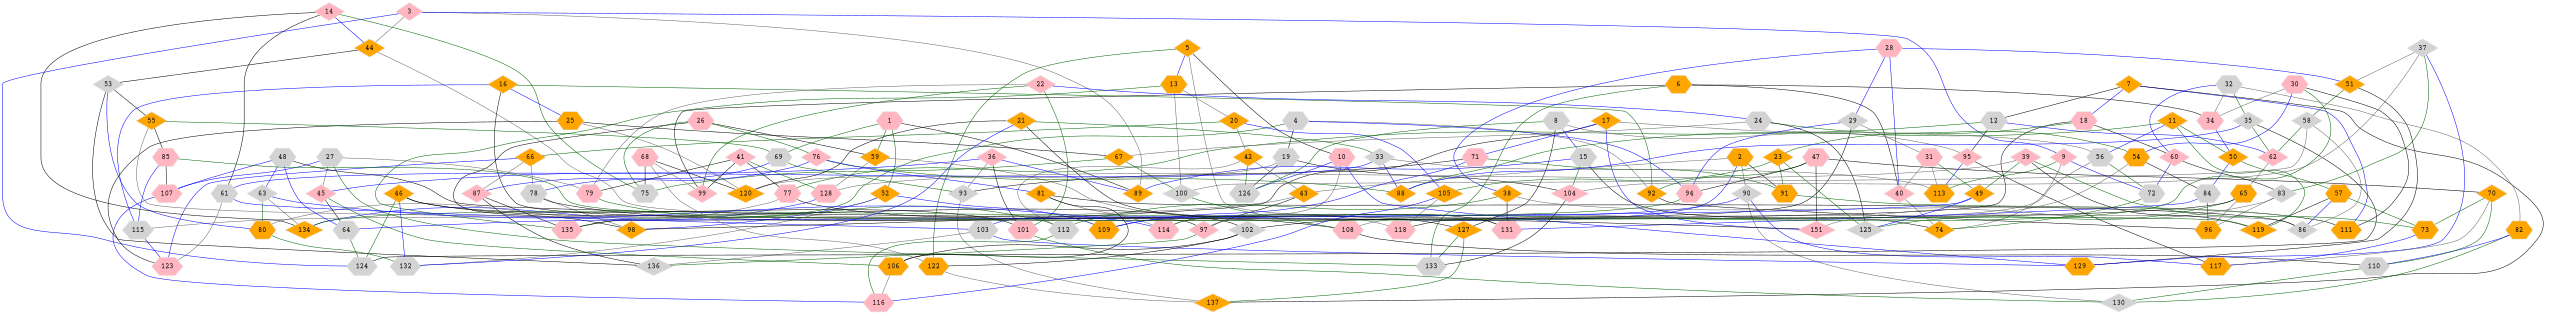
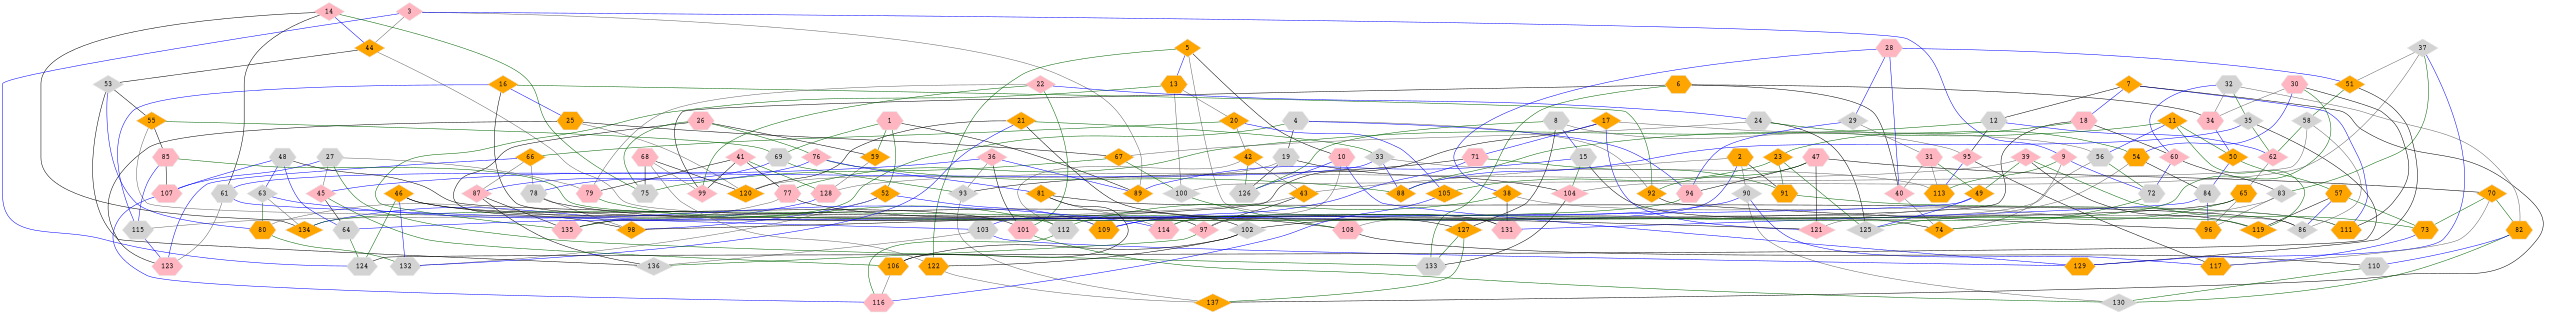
(1400, 230) -> none
(1816, 230) -> (1816, 230)
(2475, 242) -> (2504, 210)
